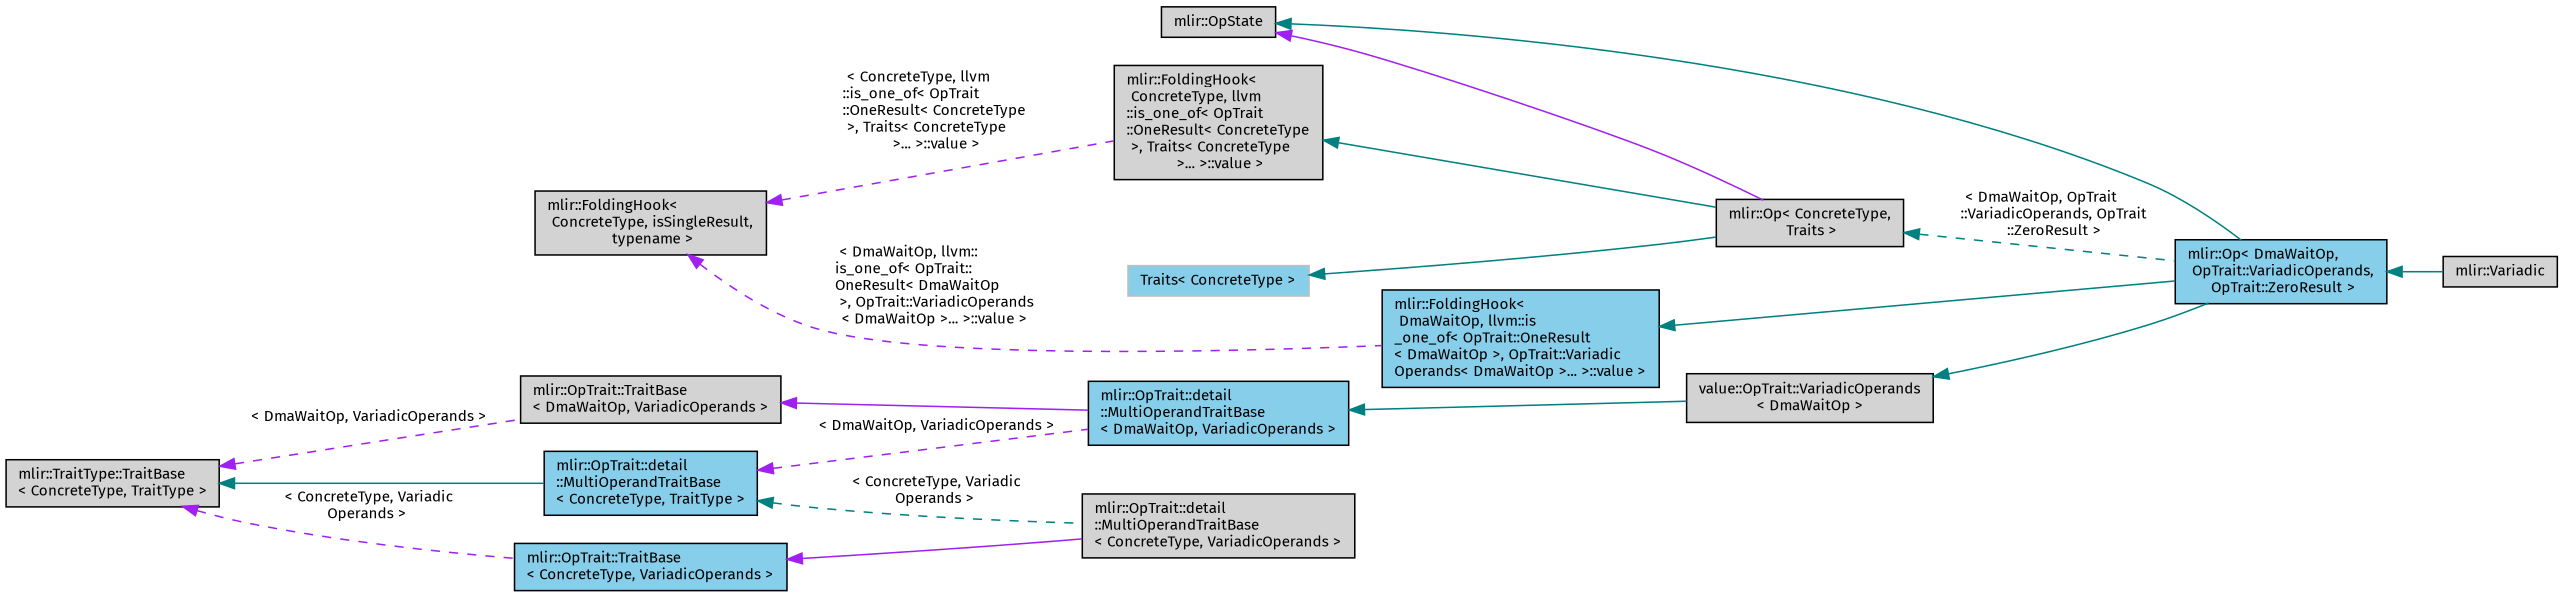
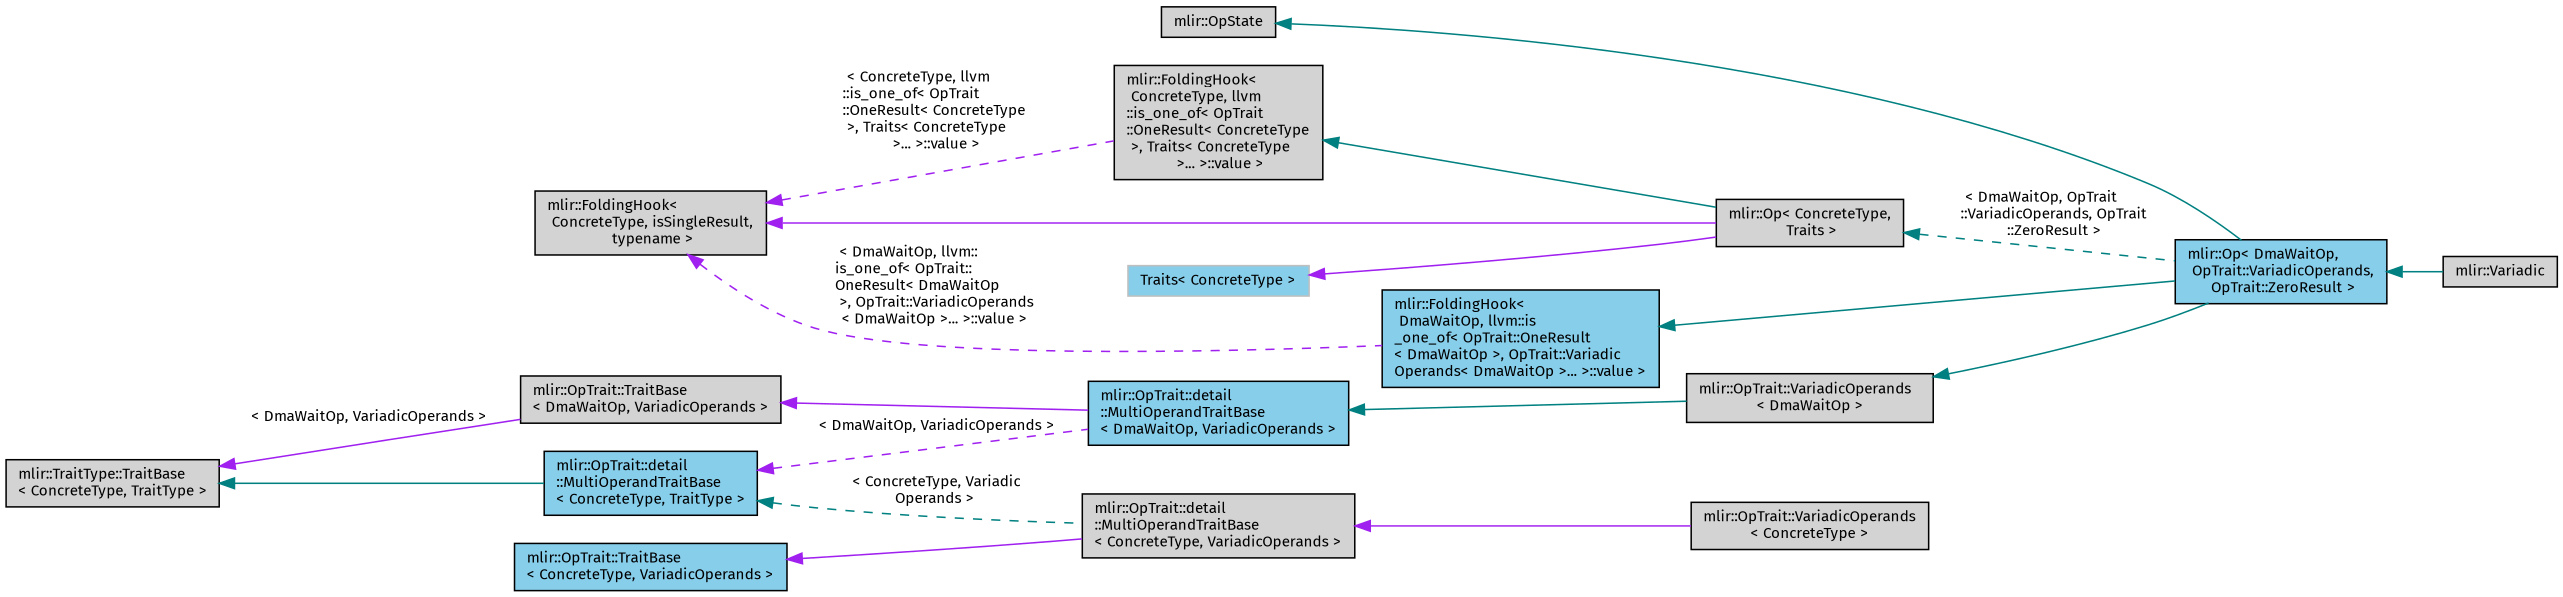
(1531, 107) -> (1249, 223)
(1521, 258) -> (1521, 258)
(1810, 398) -> (1810, 398)
(378, 441) -> (378, 441)
none -> (1810, 526)
(355, 541) -> none
